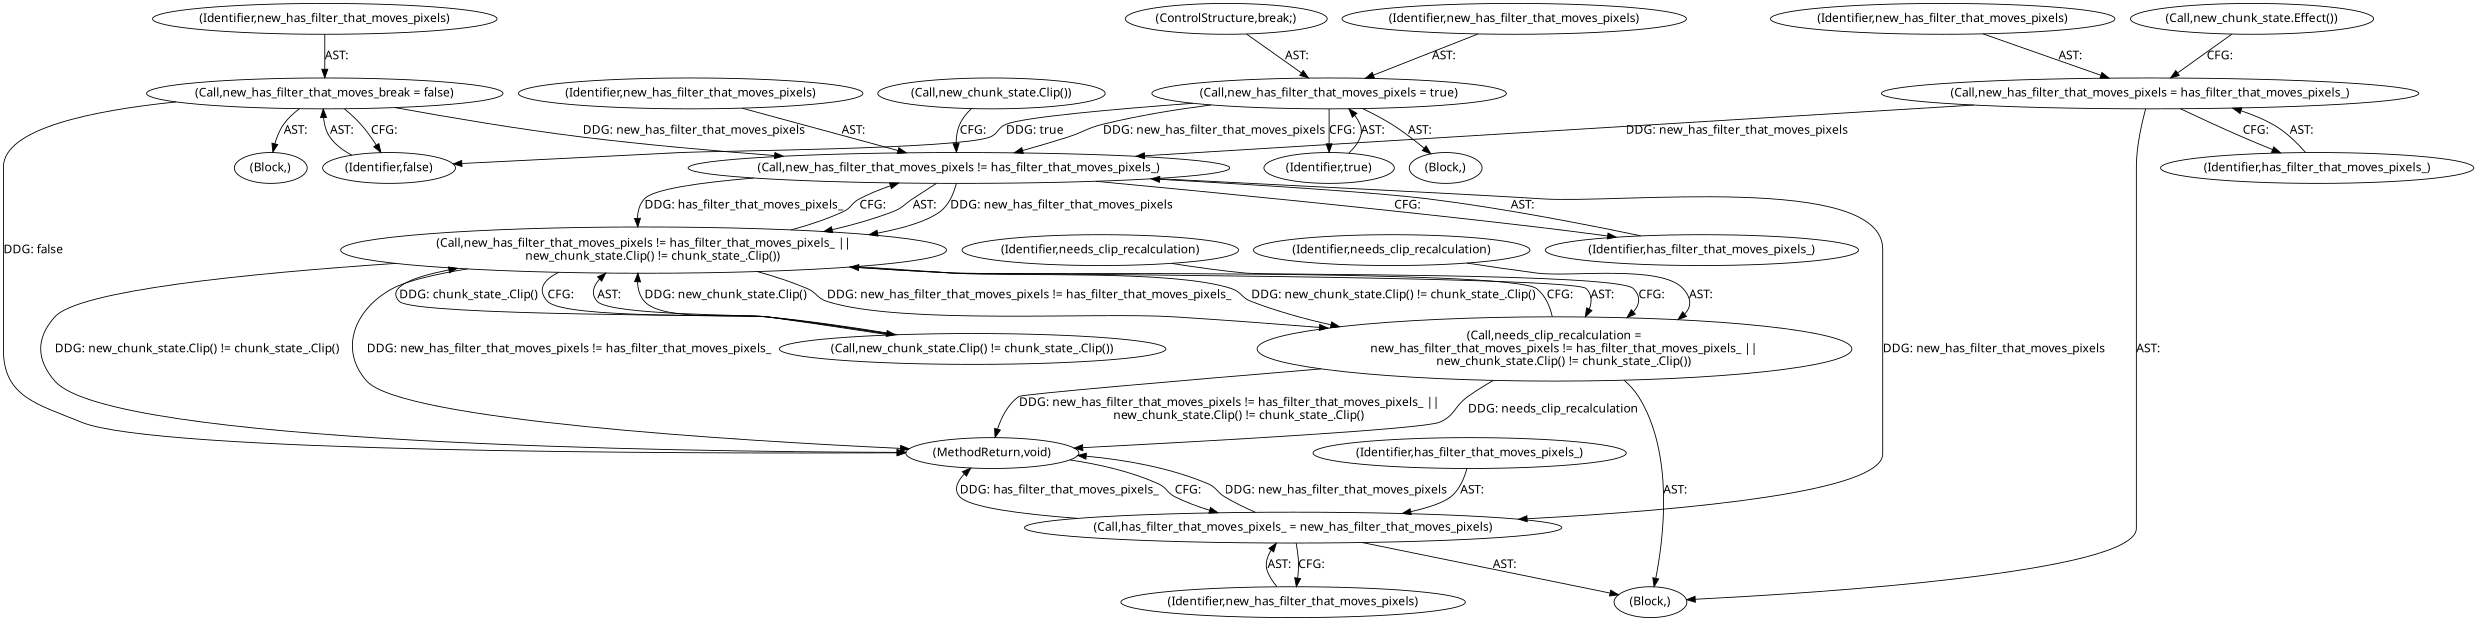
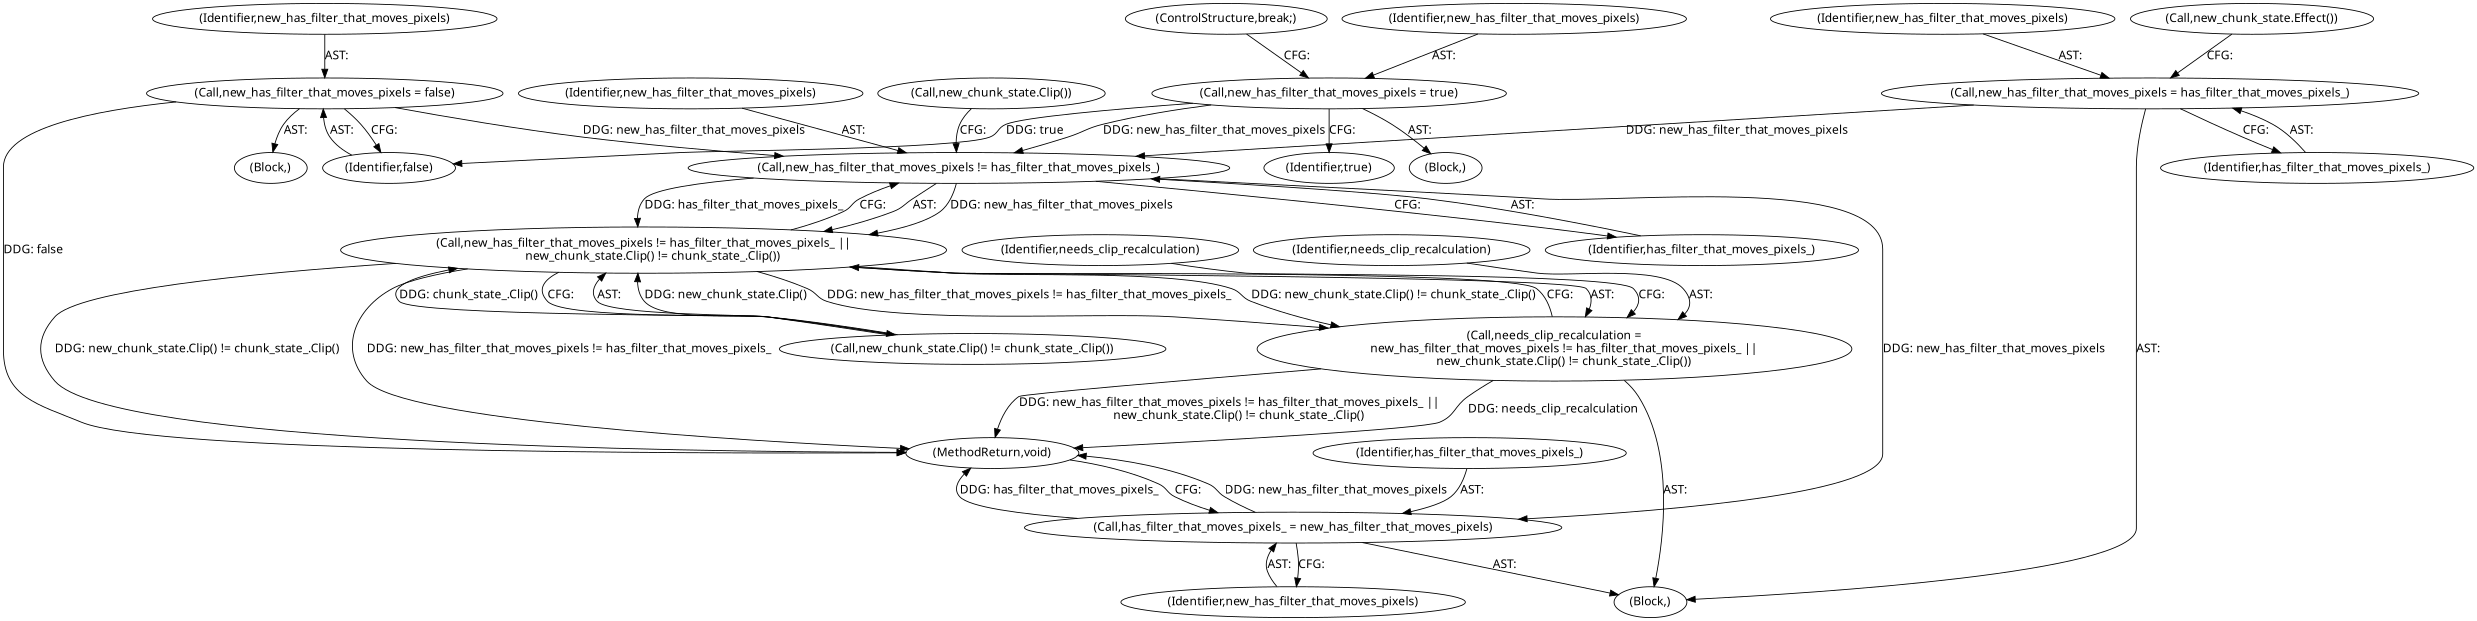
(1299, 56) -> (1299, 56)
(325, 93) -> (325, 93)
(1361, 135) -> none
